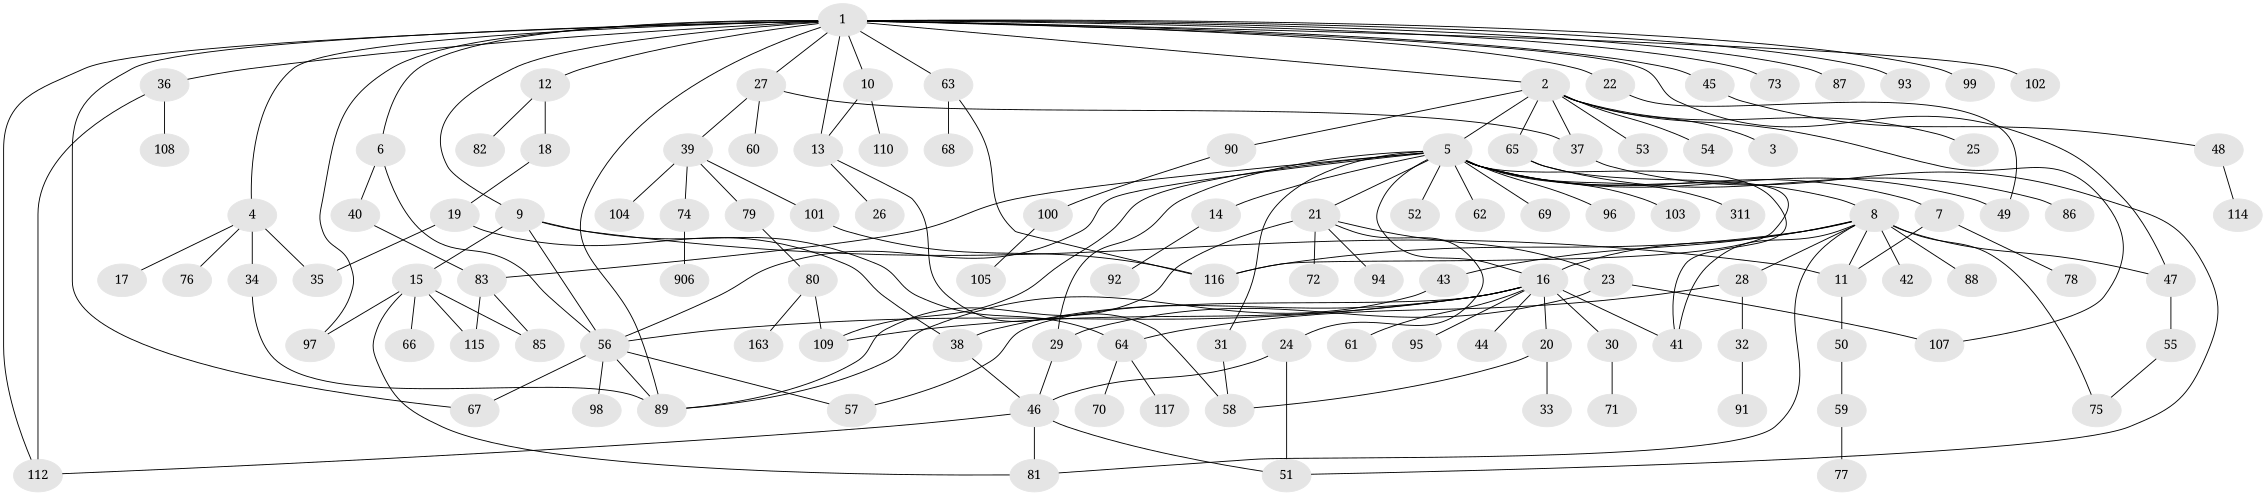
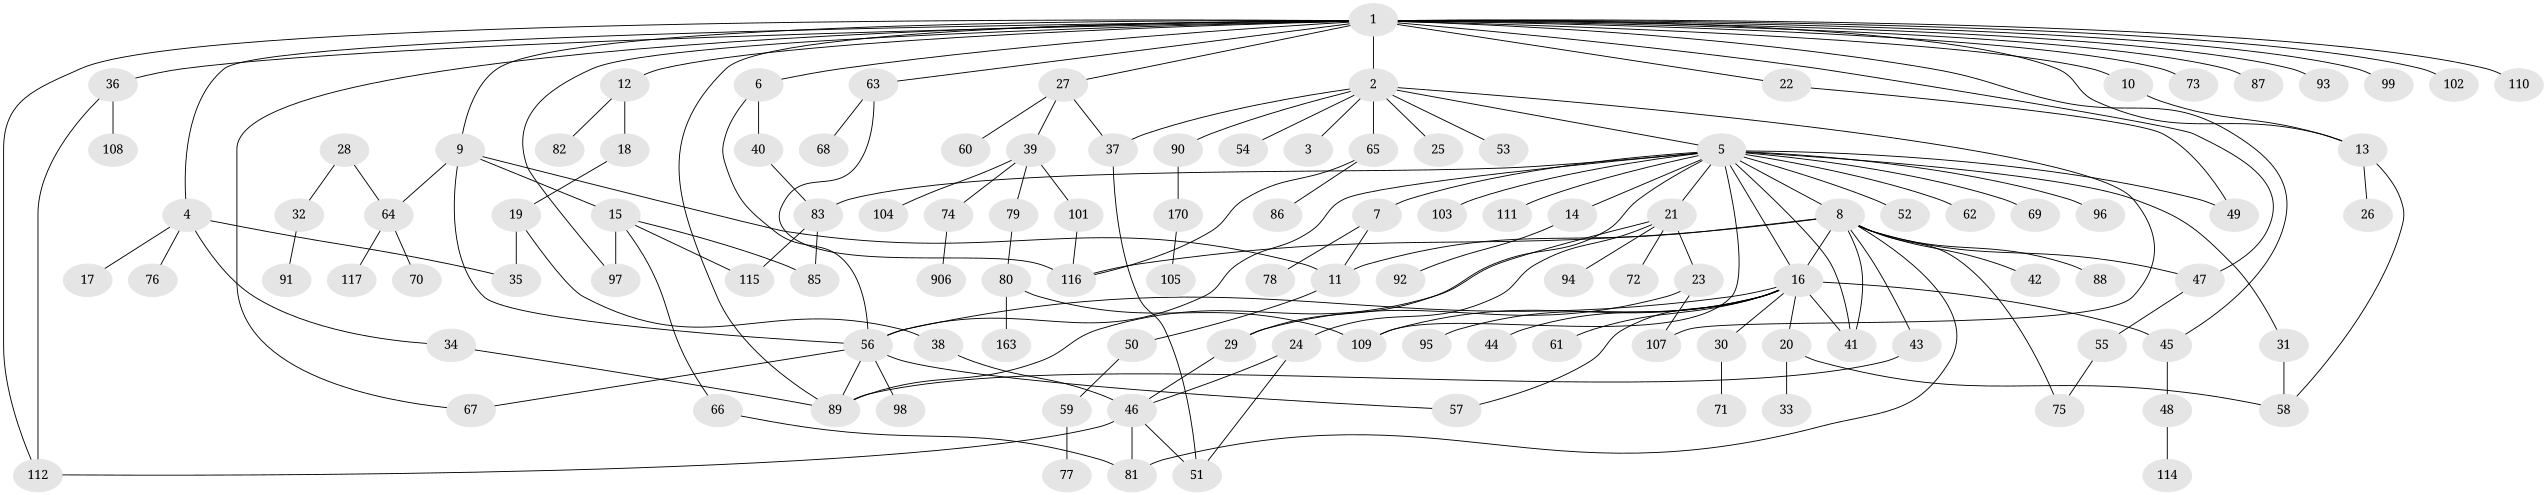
(876, 117) -> (1951, 25)
(1048, 215) -> (1178, 215)
(1741, 215) -> (1507, 215)
(1808, 248) -> none
(1248, 307) -> (1988, 298)
(638, 463) -> (928, 436)
